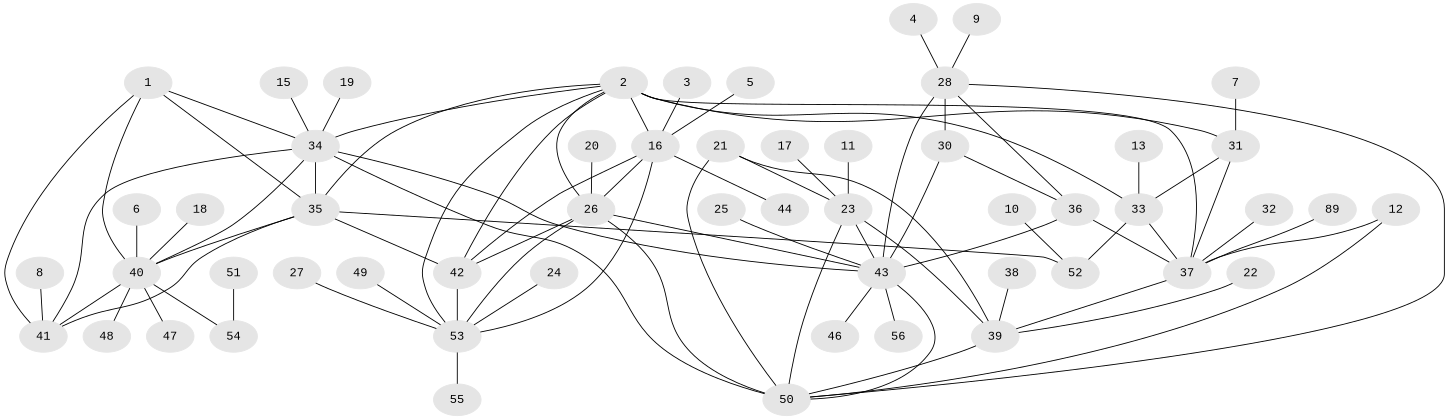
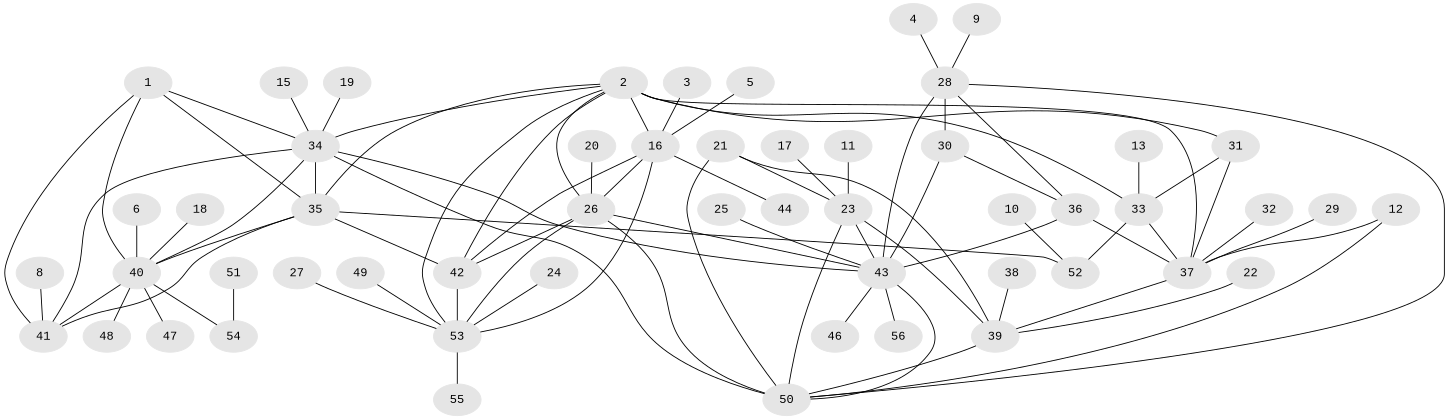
(1236, 83) -> none
(1333, 210) -> (1333, 210)
